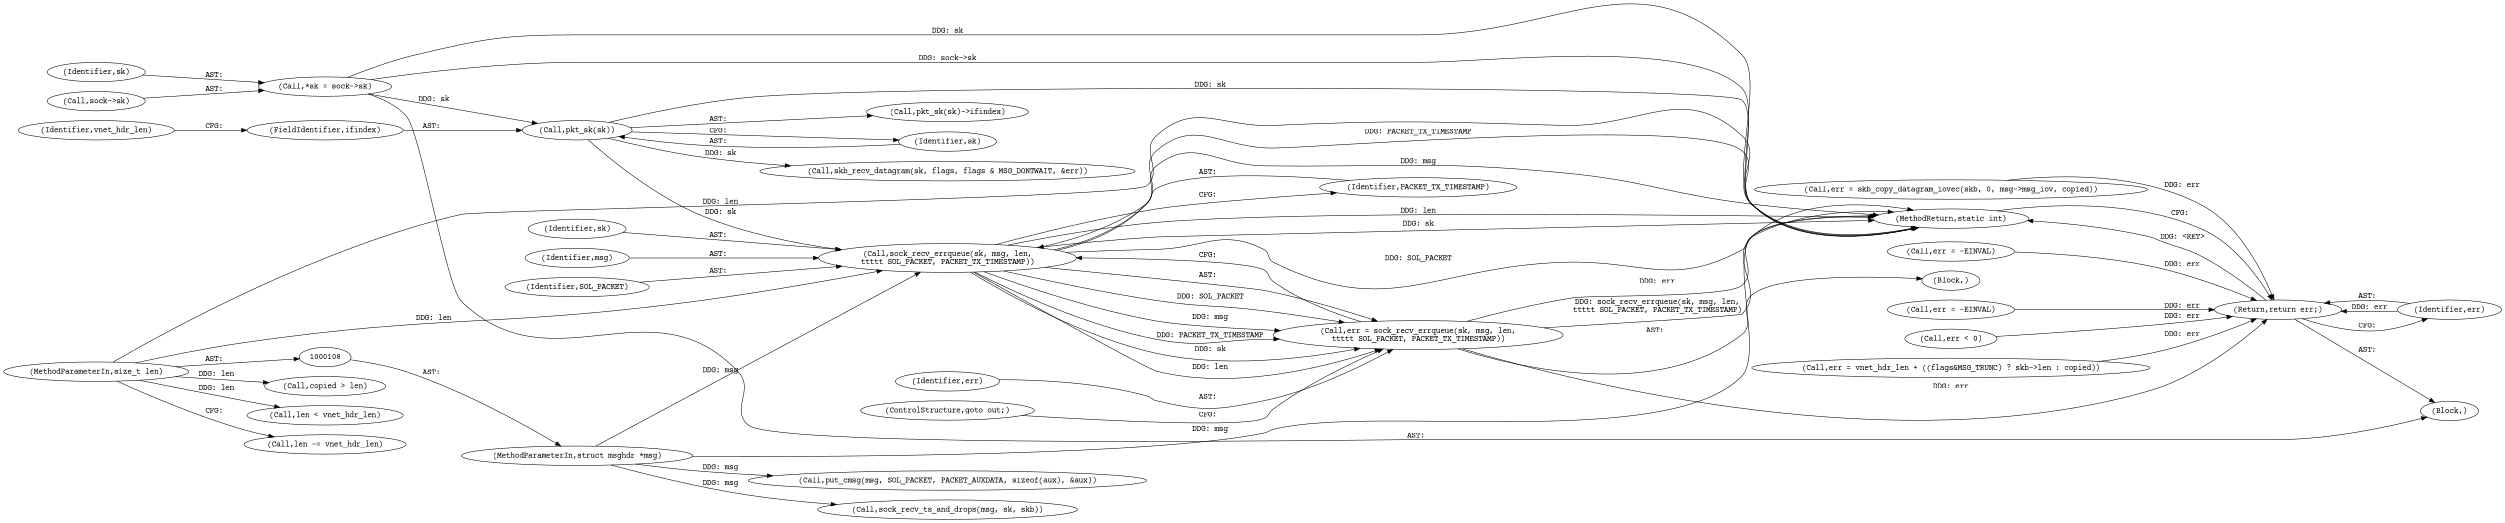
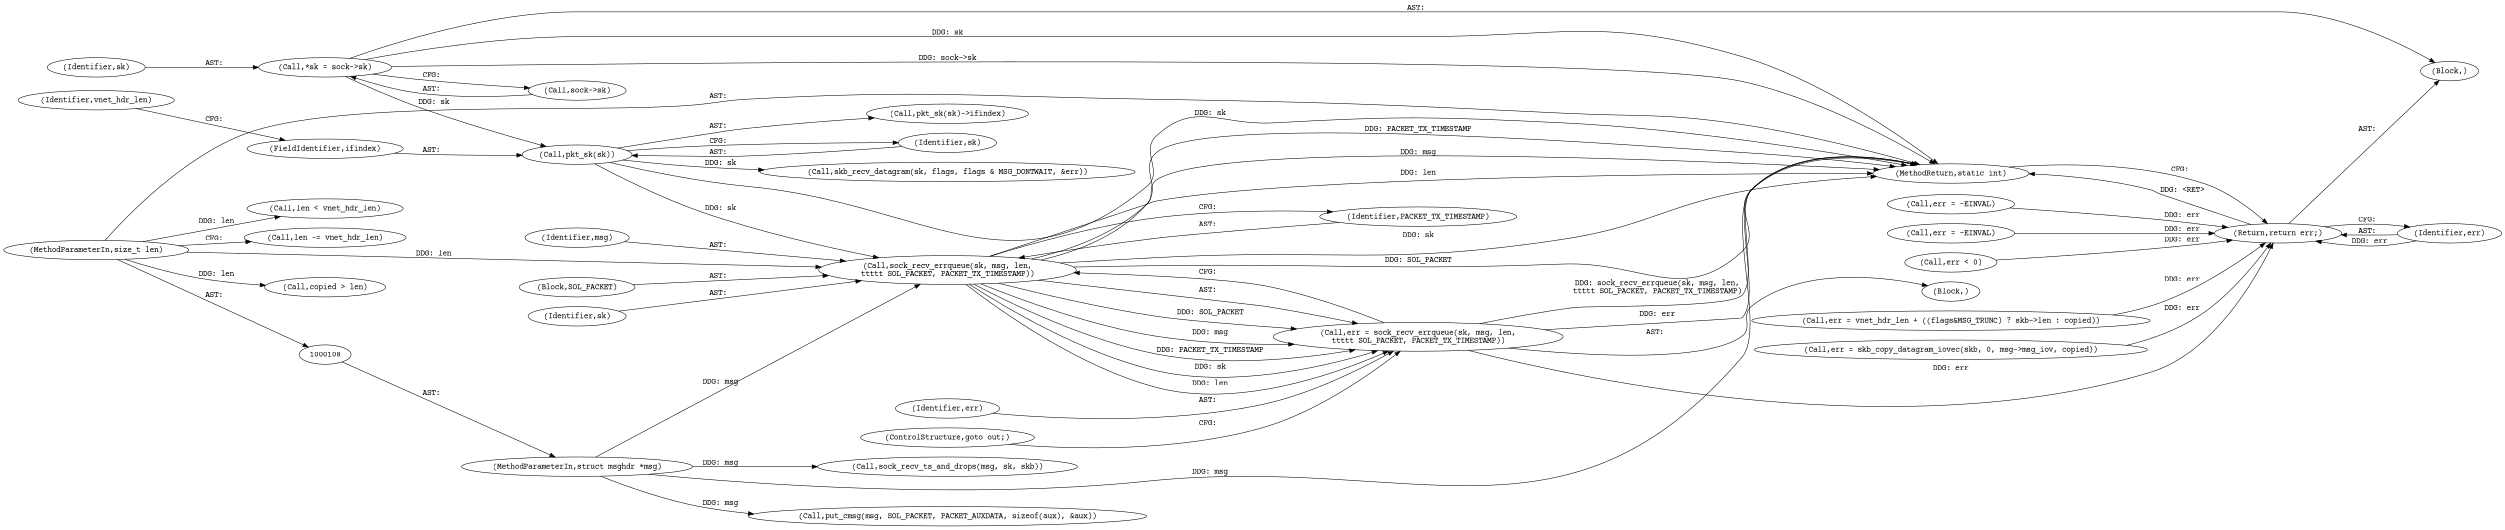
none -> (448, 82)
(720, 202) -> (720, 96)
(577, 287) -> (577, 287)
